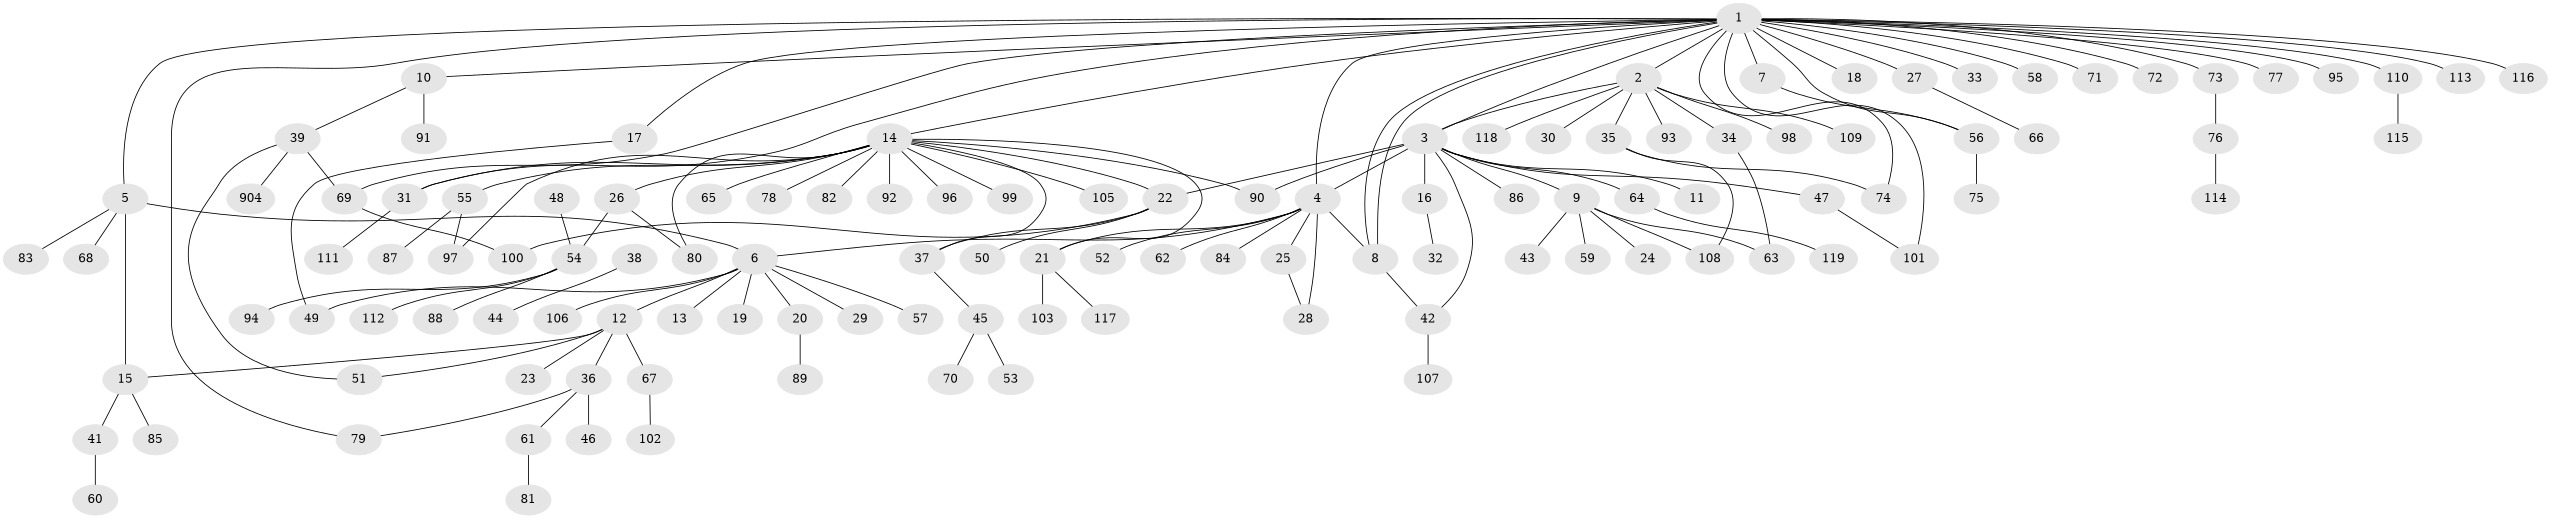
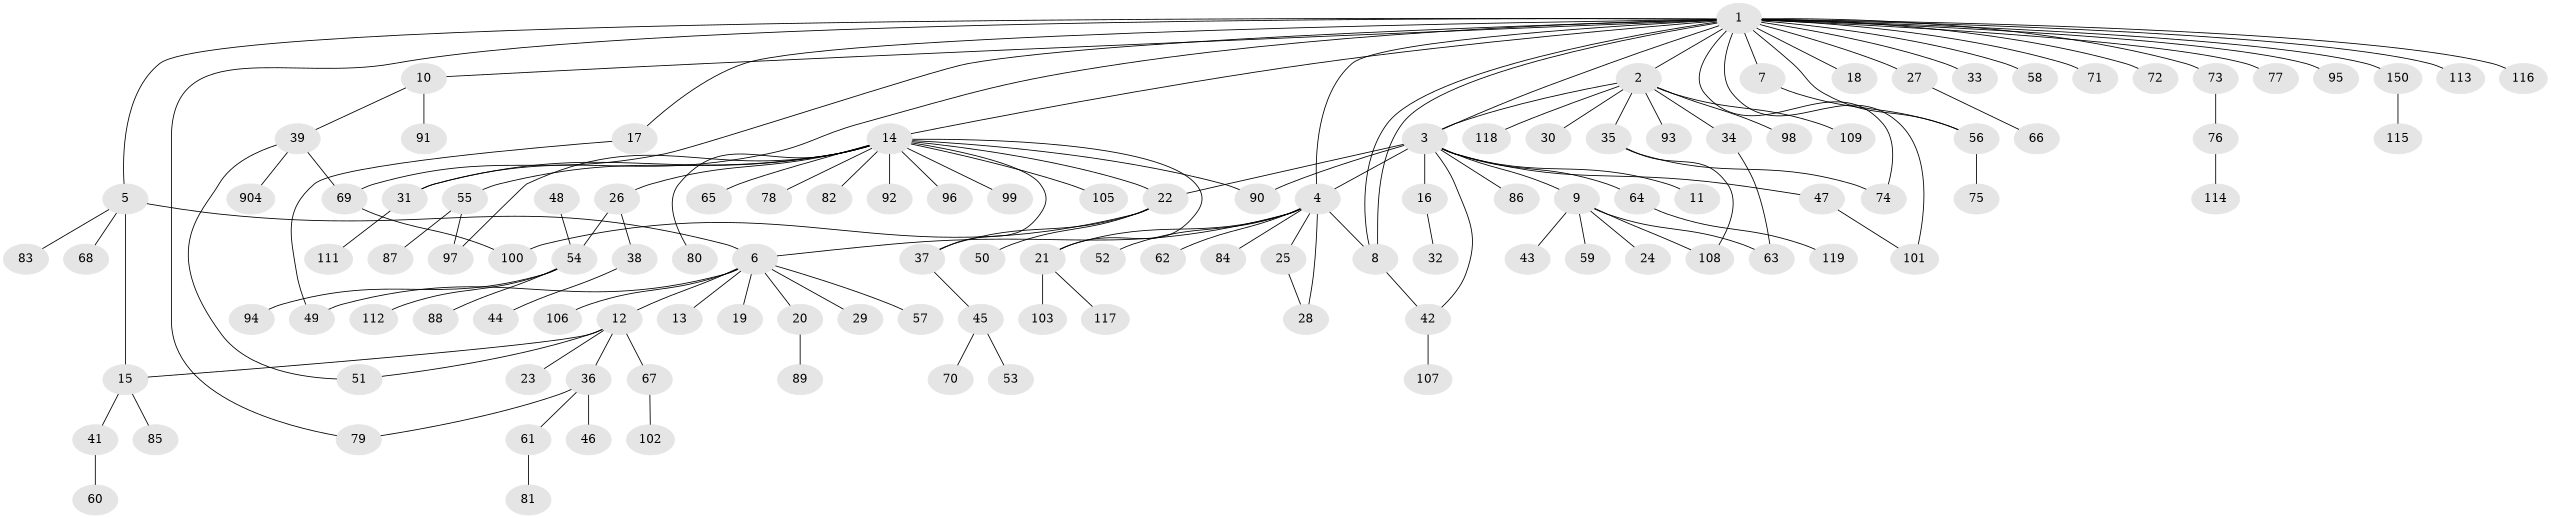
(2398, 79) -> (2398, 79)
(646, 222) -> (627, 234)
